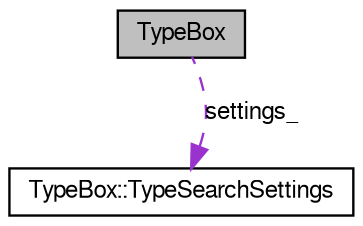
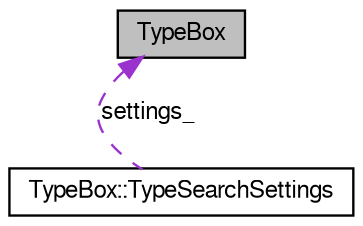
(205, 101) -> (100, 125)
